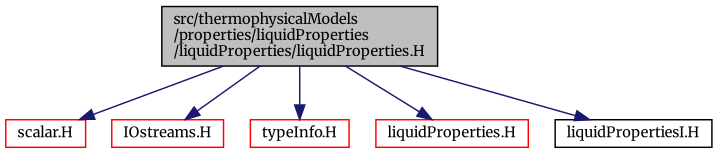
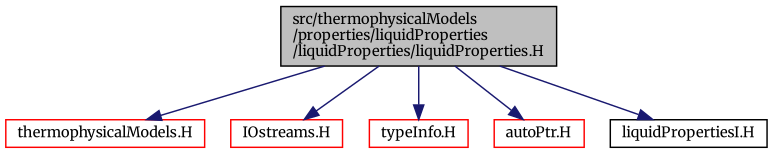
(46, 134) -> (105, 134)
(452, 134) -> (539, 134)
